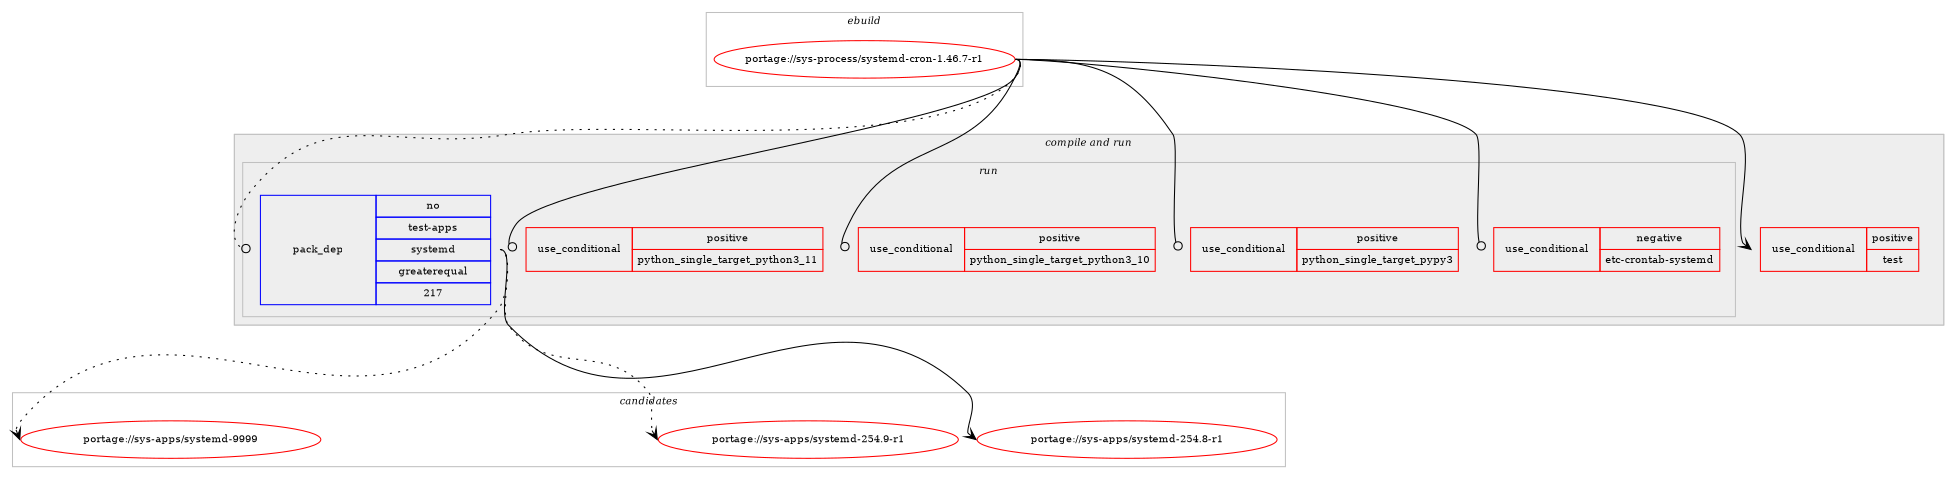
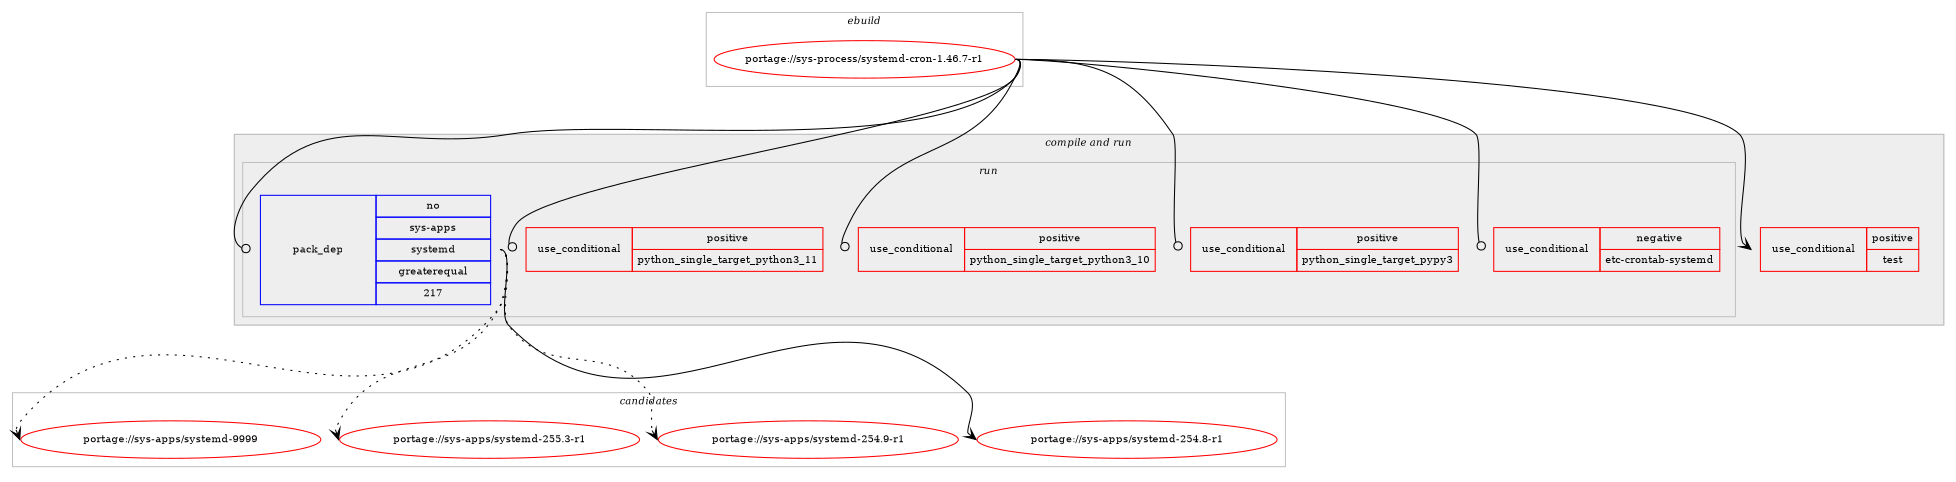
(828, 128) -> (828, 128)
(433, 228) -> (433, 228)
none -> (490, 440)
